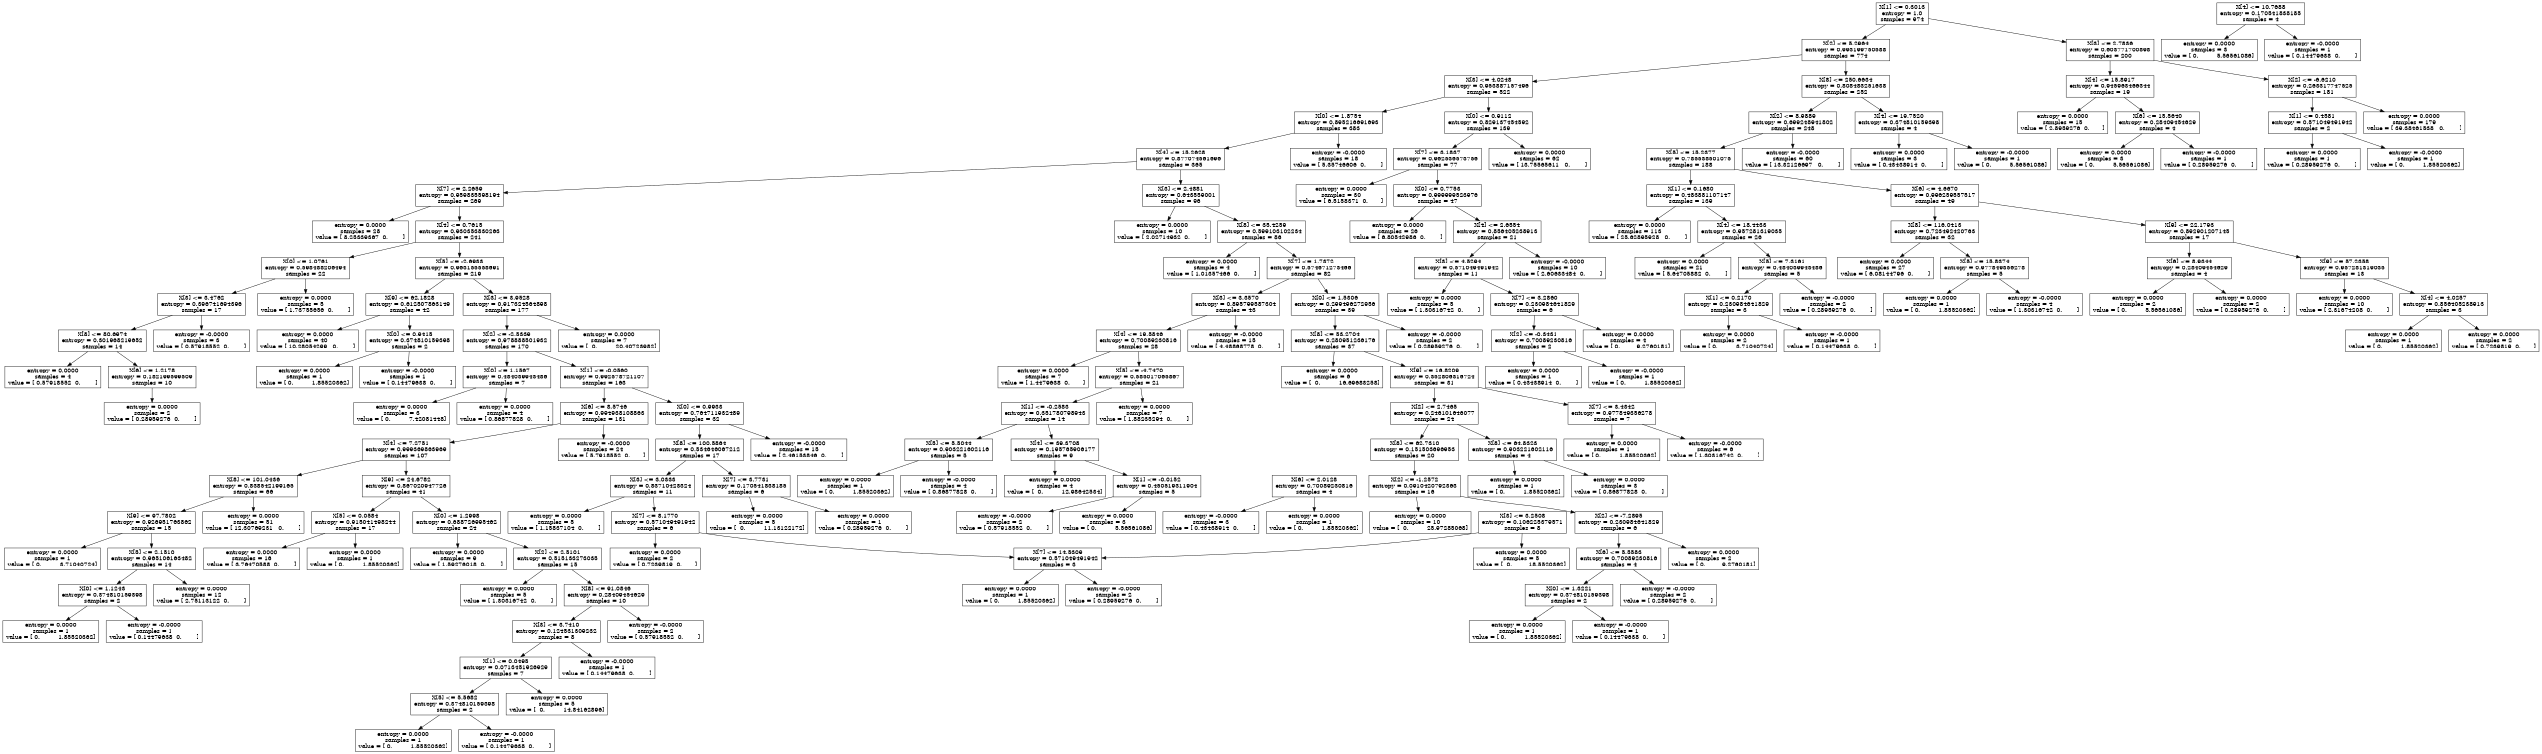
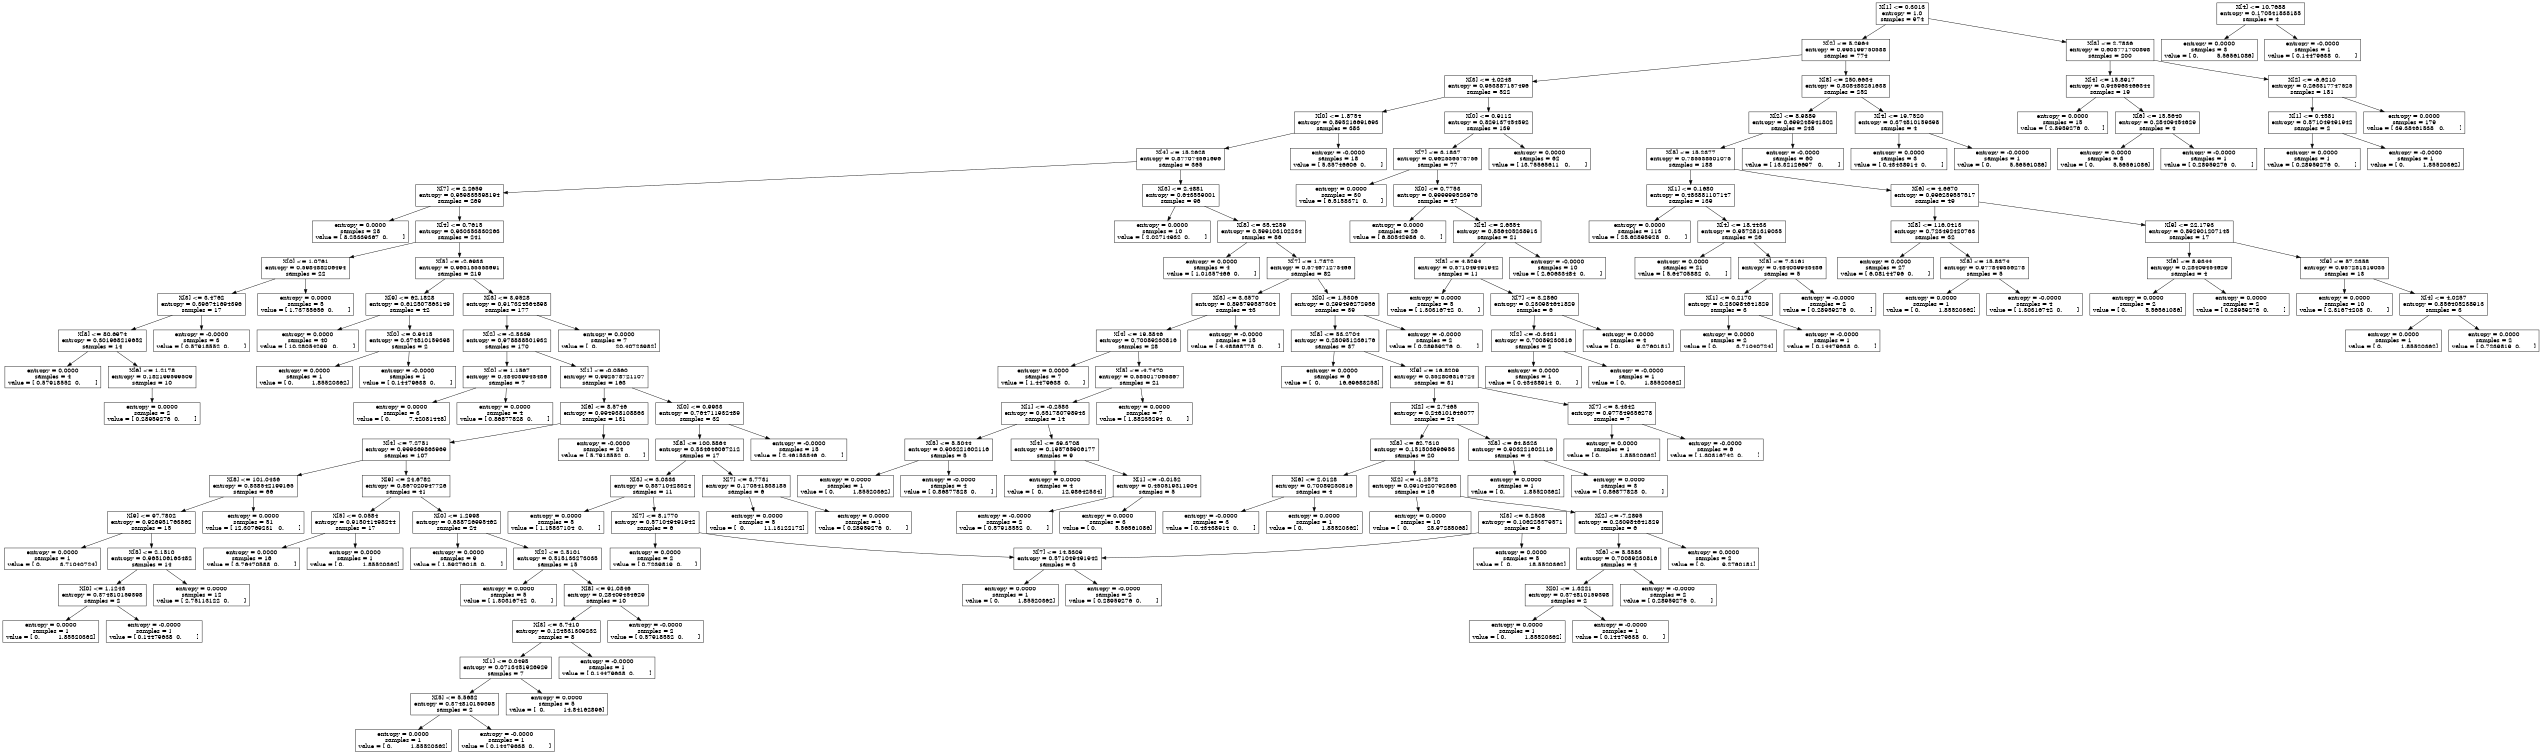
none -> (1366, 467)
